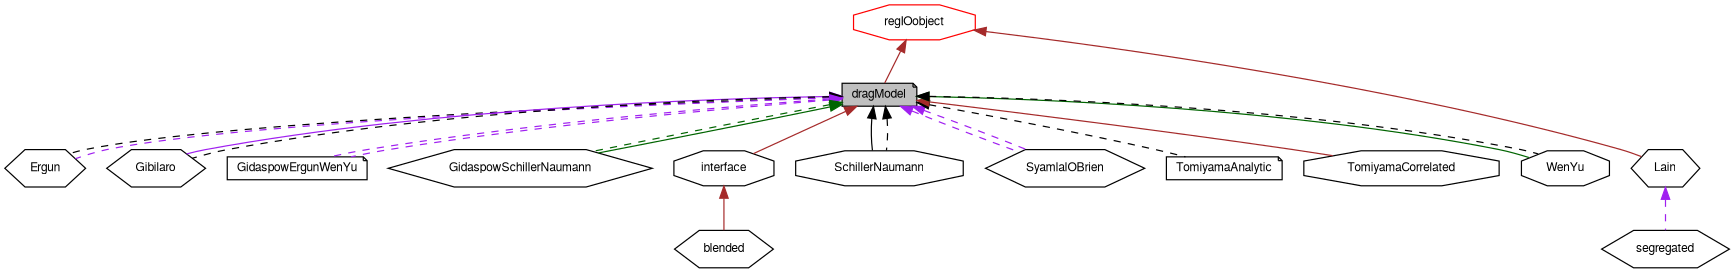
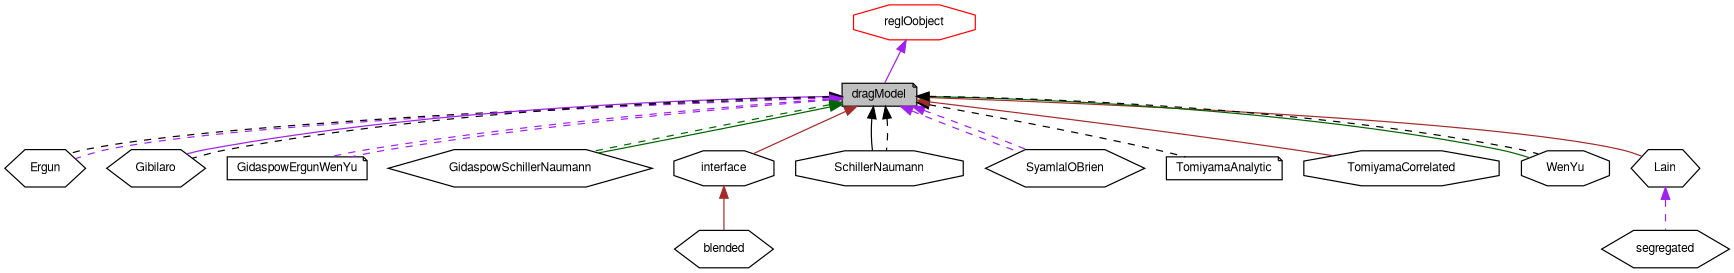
(893, 67) -> (893, 67)
(1316, 81) -> (1412, 124)
